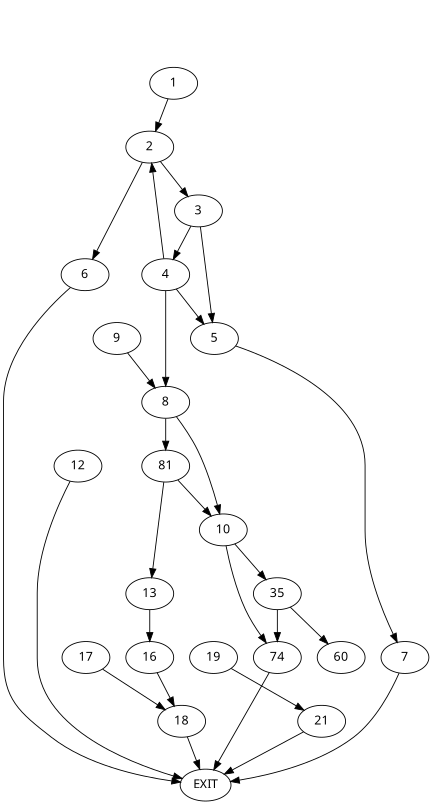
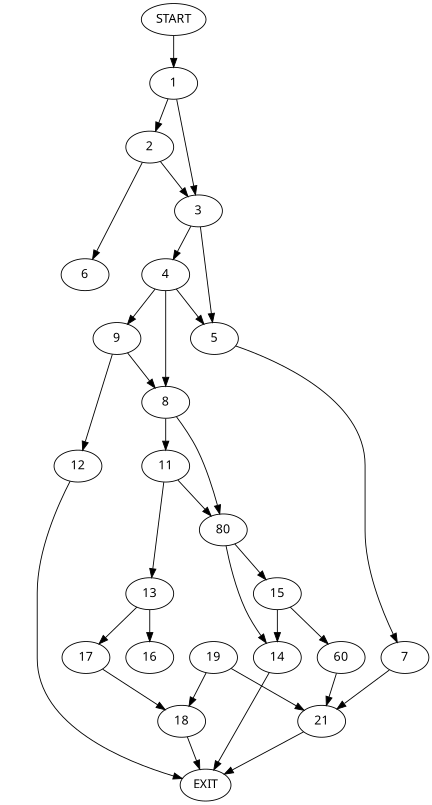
none -> (174, 19)
none -> (185, 143)
(158, 215) -> (144, 303)
none -> (99, 398)
(166, 466) -> (166, 466)
(223, 530) -> (223, 530)
(4, 575) -> none
(277, 594) -> (277, 594)
none -> (121, 622)
(277, 657) -> (277, 657)
(164, 685) -> (200, 685)
none -> (333, 685)
(335, 749) -> (367, 687)
